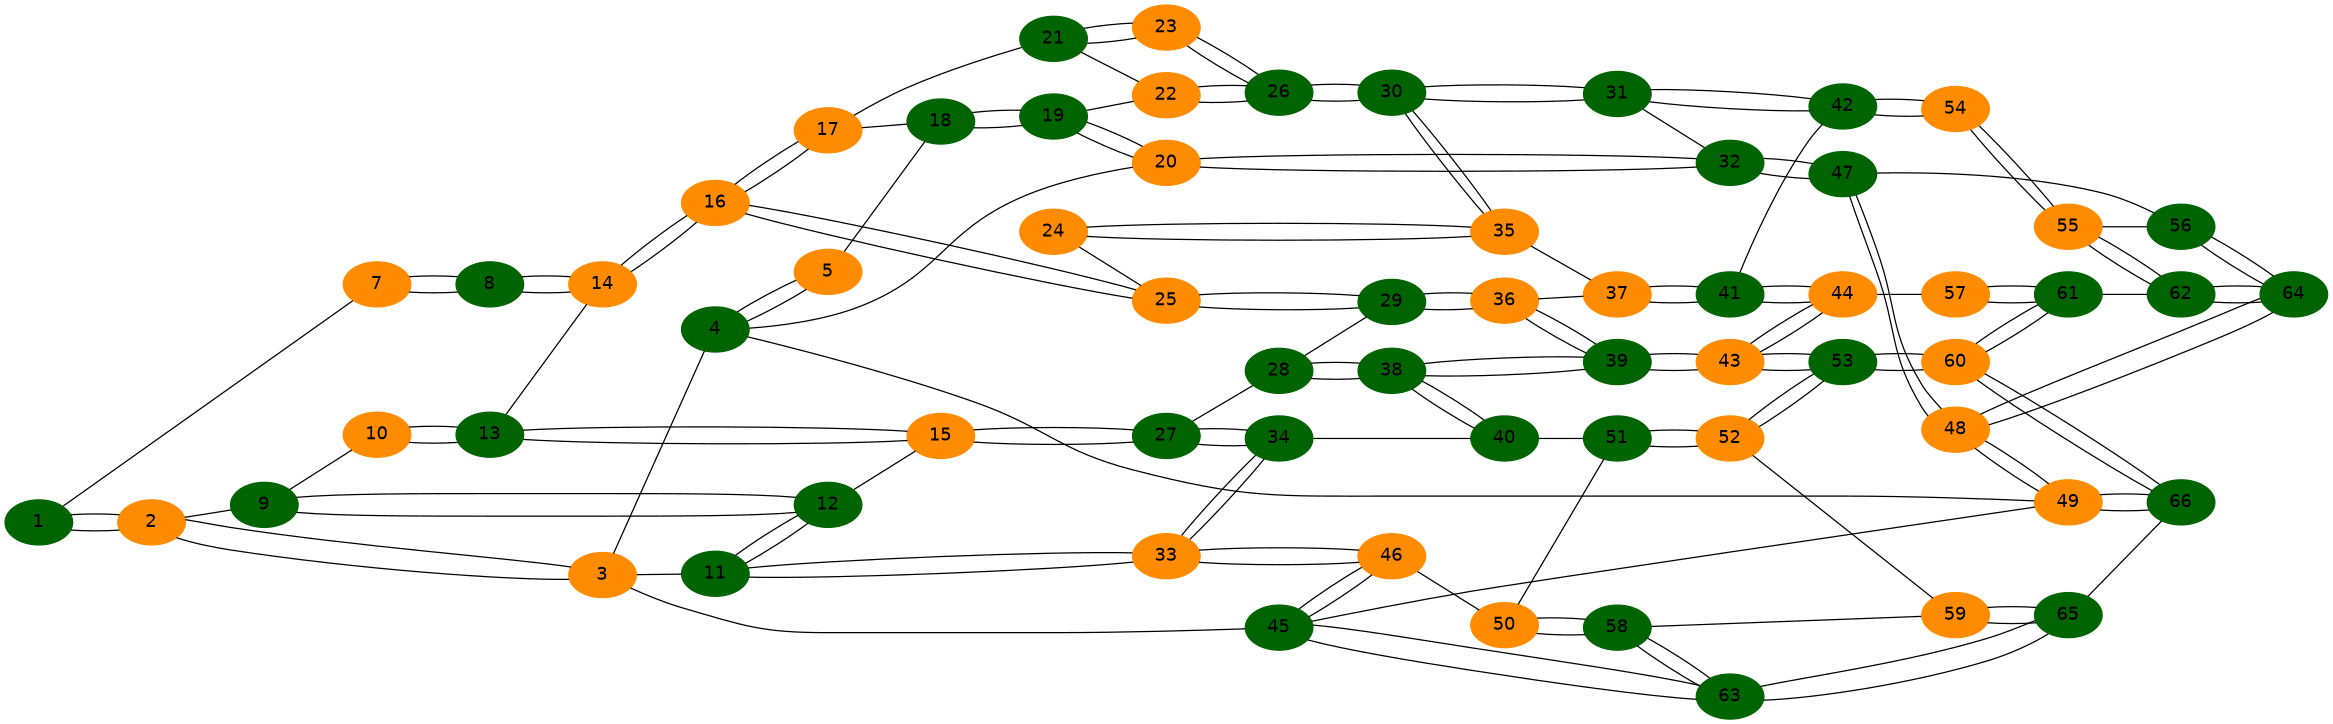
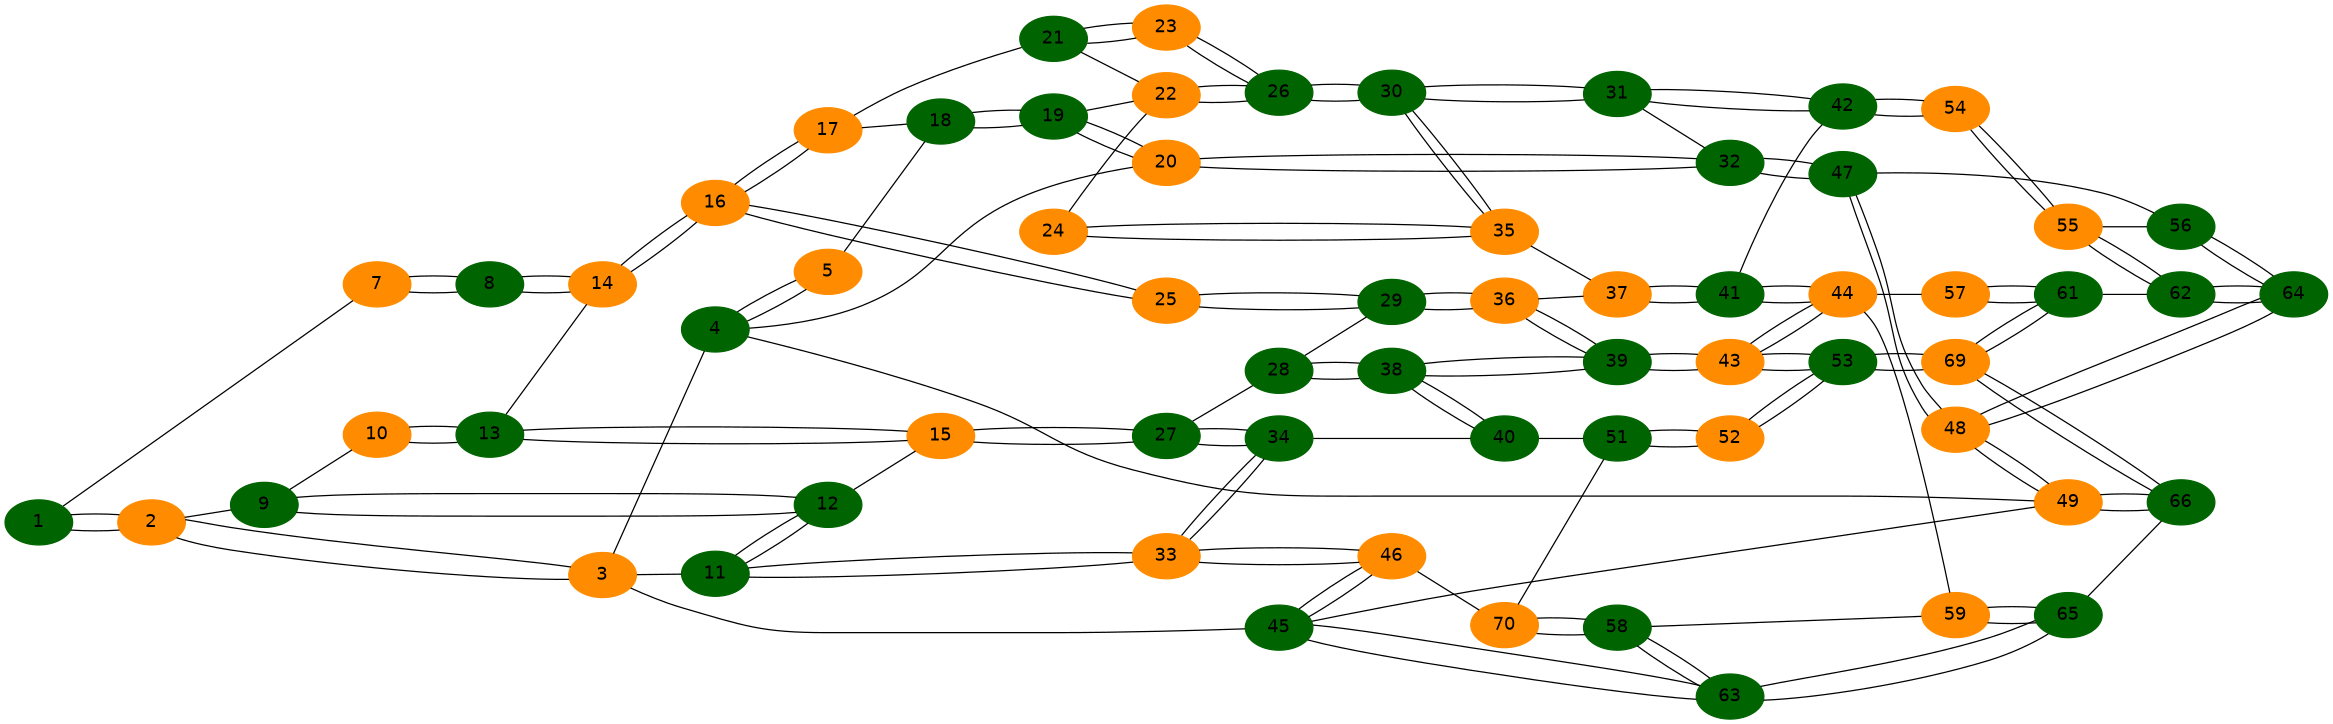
(1110, 266) -> (1106, 161)
(1956, 362) -> (1956, 362)
(1843, 527) -> (1917, 449)
(1505, 625) -> (1505, 625)
